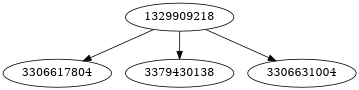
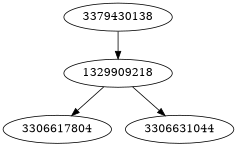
(180, 41) -> (118, 41)
(302, 73) -> (180, 129)
